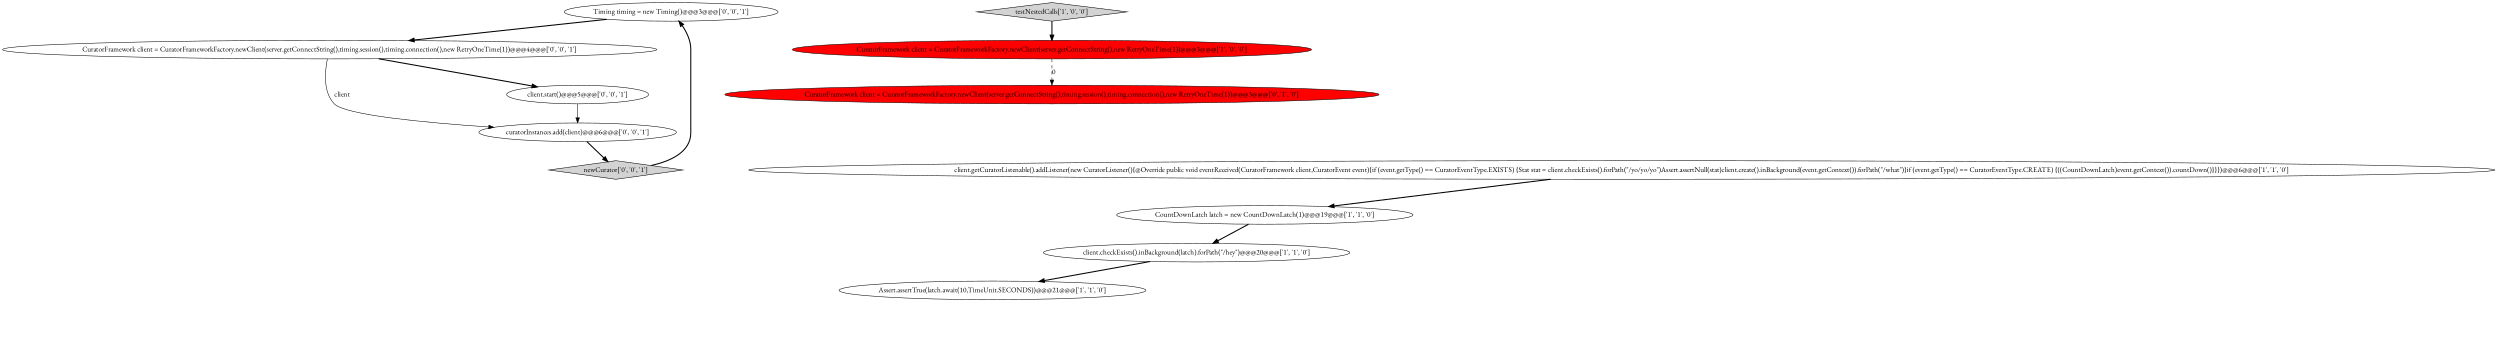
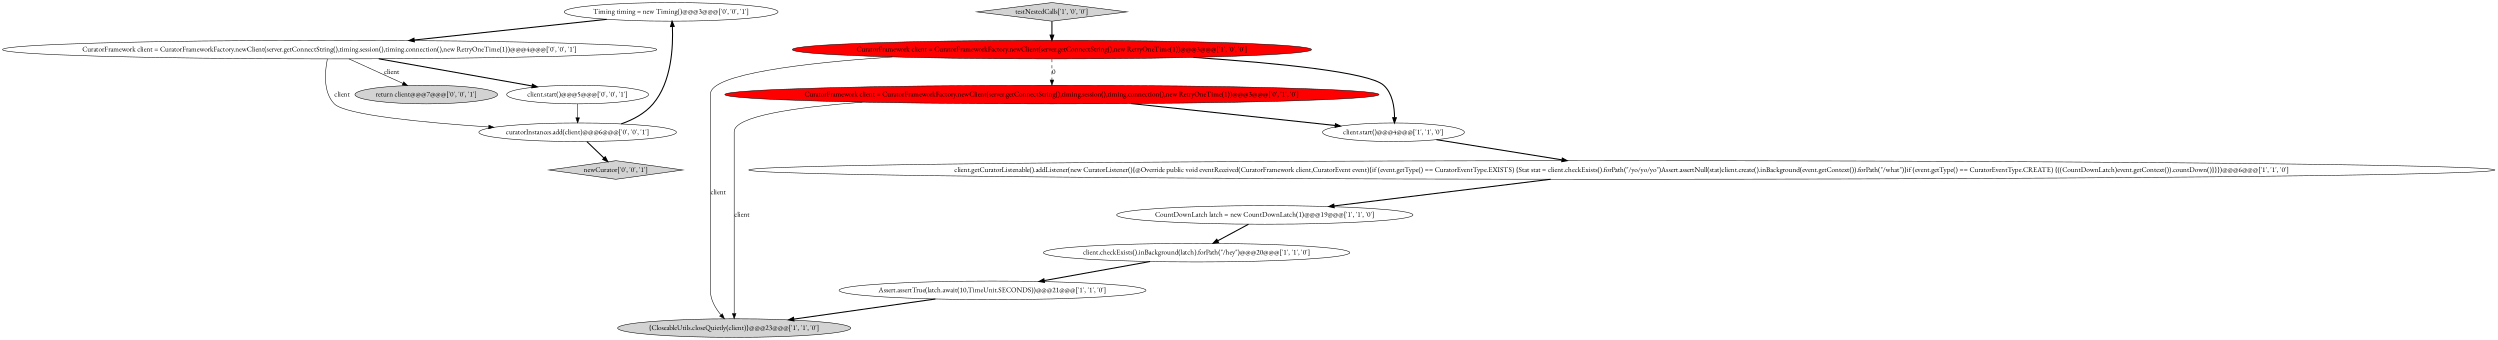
none -> (426, 95)
(691, 106) -> (664, 85)
none -> (1393, 132)
none -> (734, 328)
